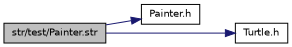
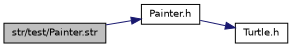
(166, 33) -> (213, 23)
